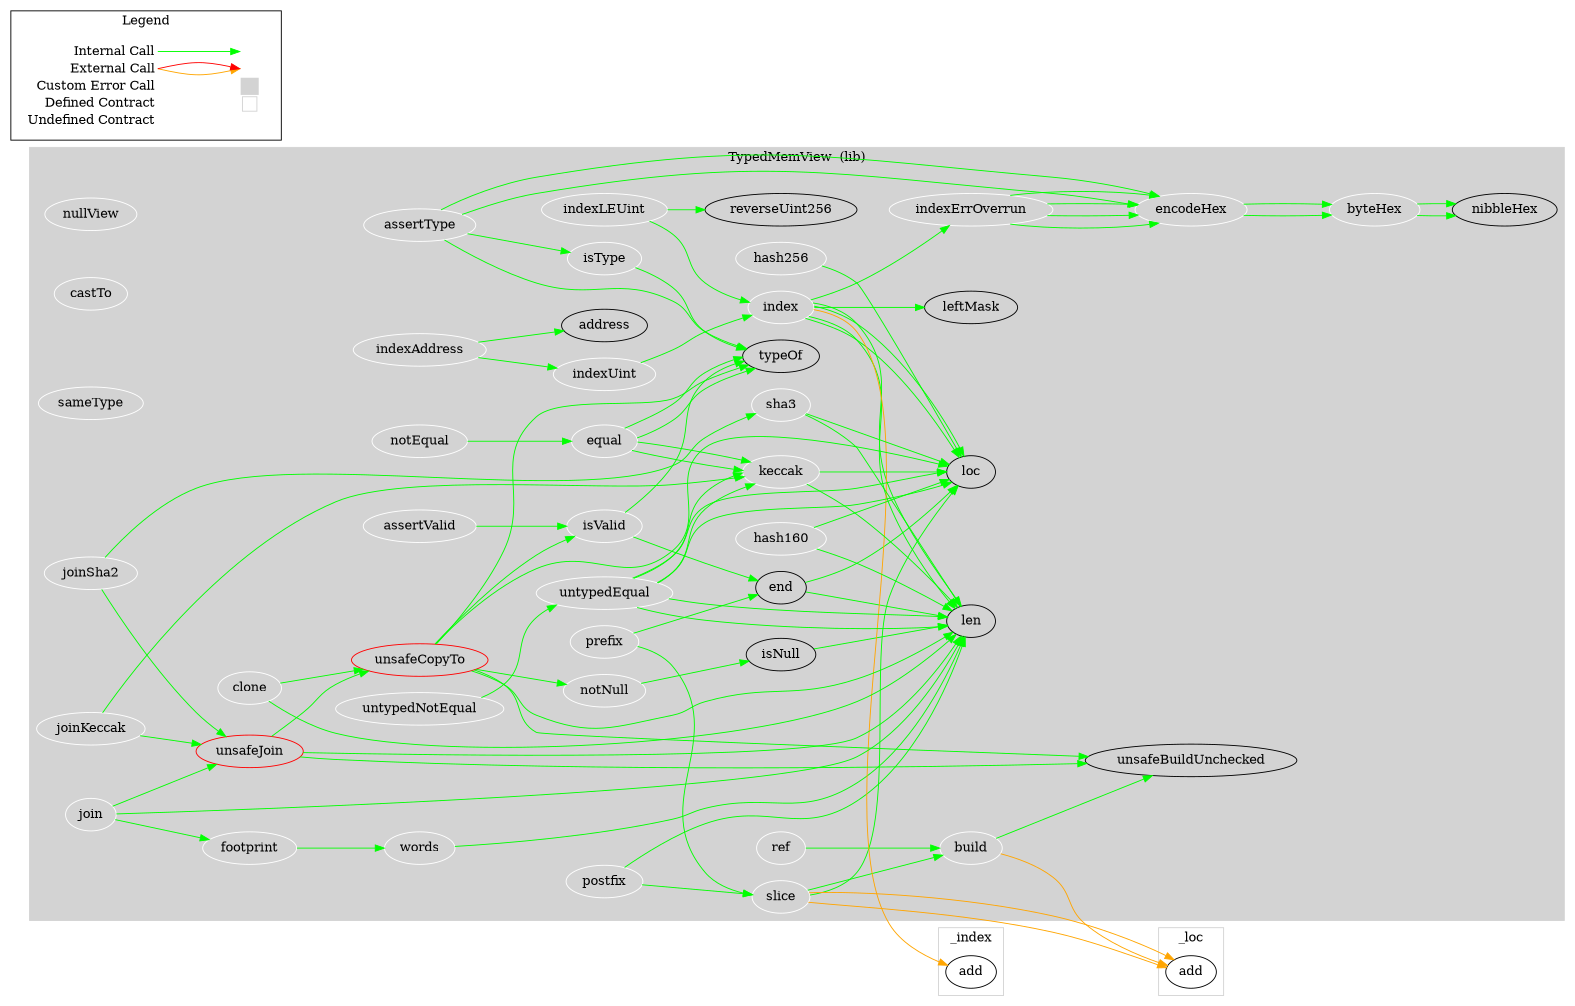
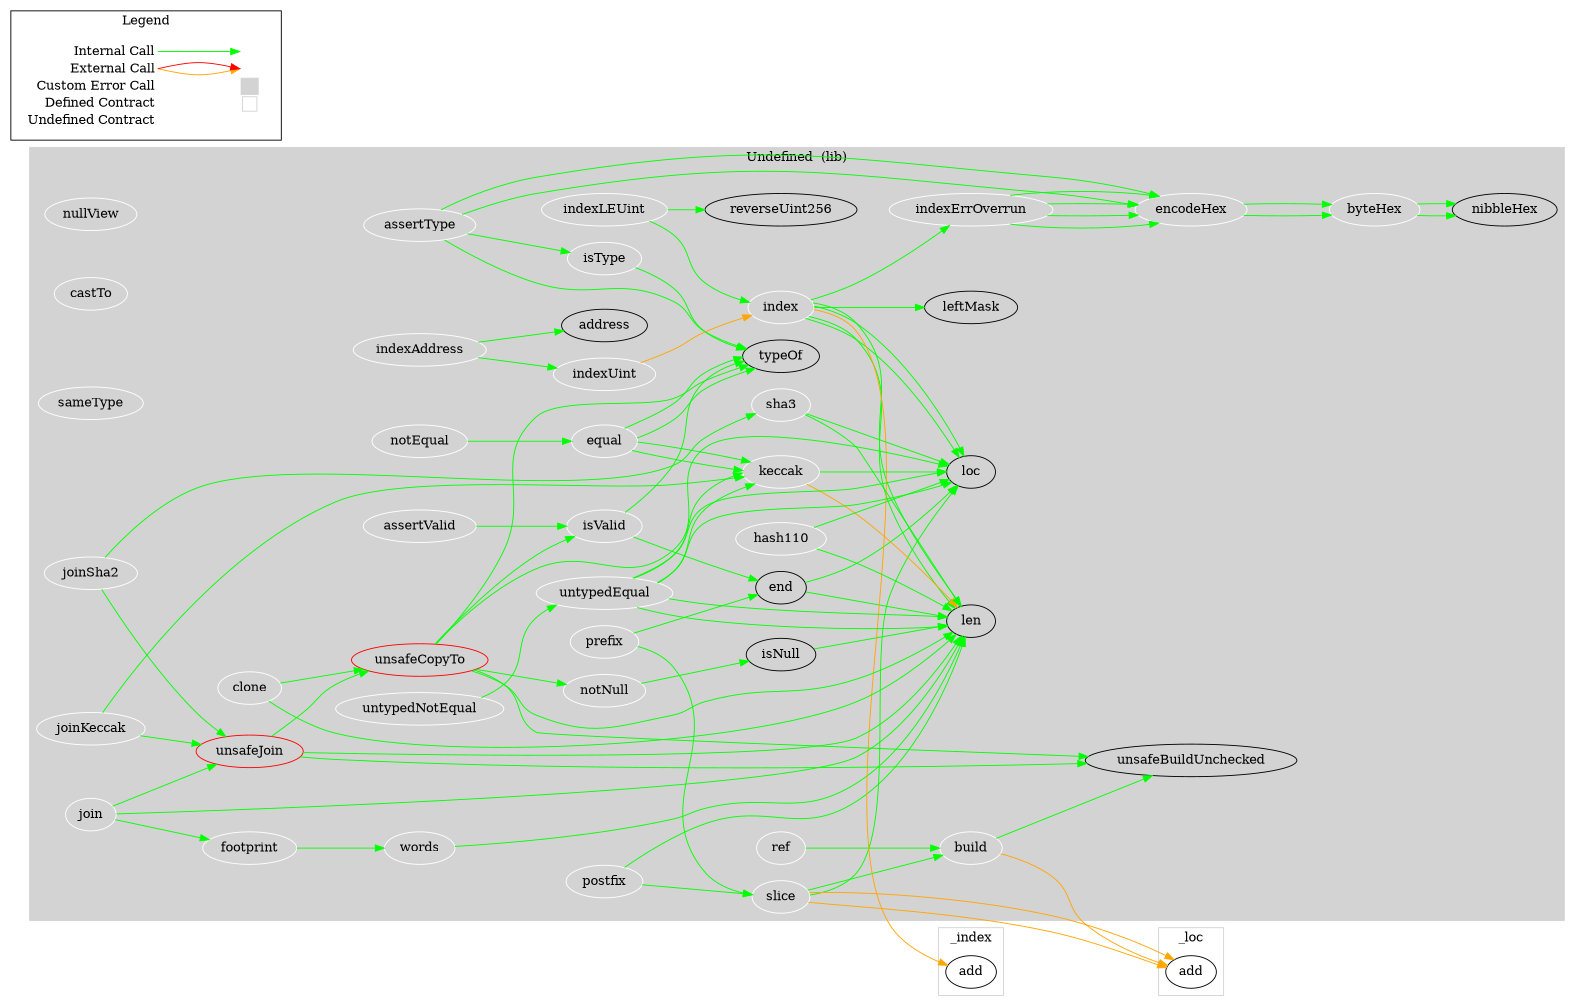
(797, 158) -> (797, 158)
(781, 259) -> none
(691, 339) -> (691, 339)
(877, 530) -> (877, 530)
(781, 539) -> (781, 539)
